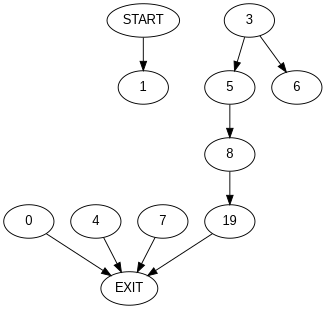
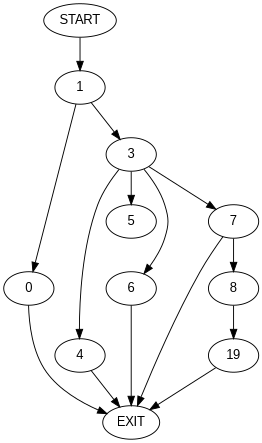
(230, 116) -> (234, 250)
none -> (103, 117)
none -> (56, 183)
none -> (179, 185)
none -> (87, 246)
none -> (131, 351)
